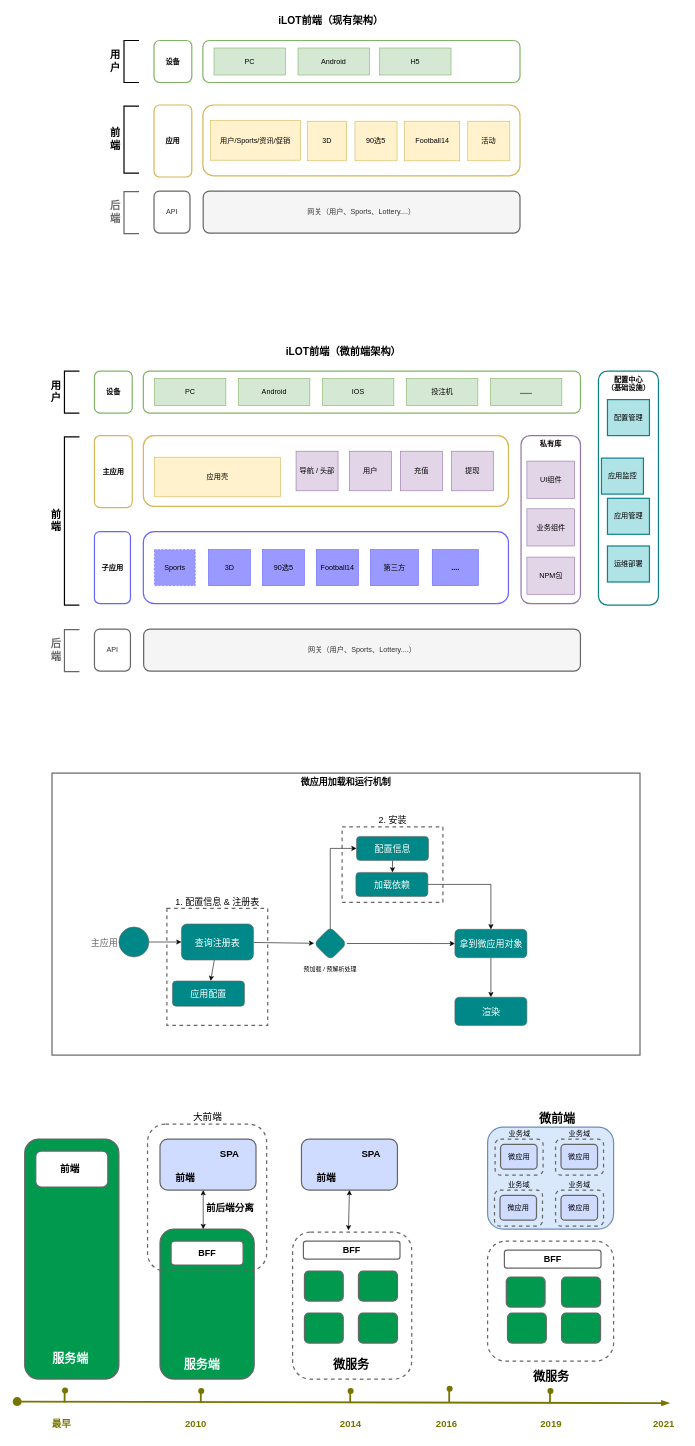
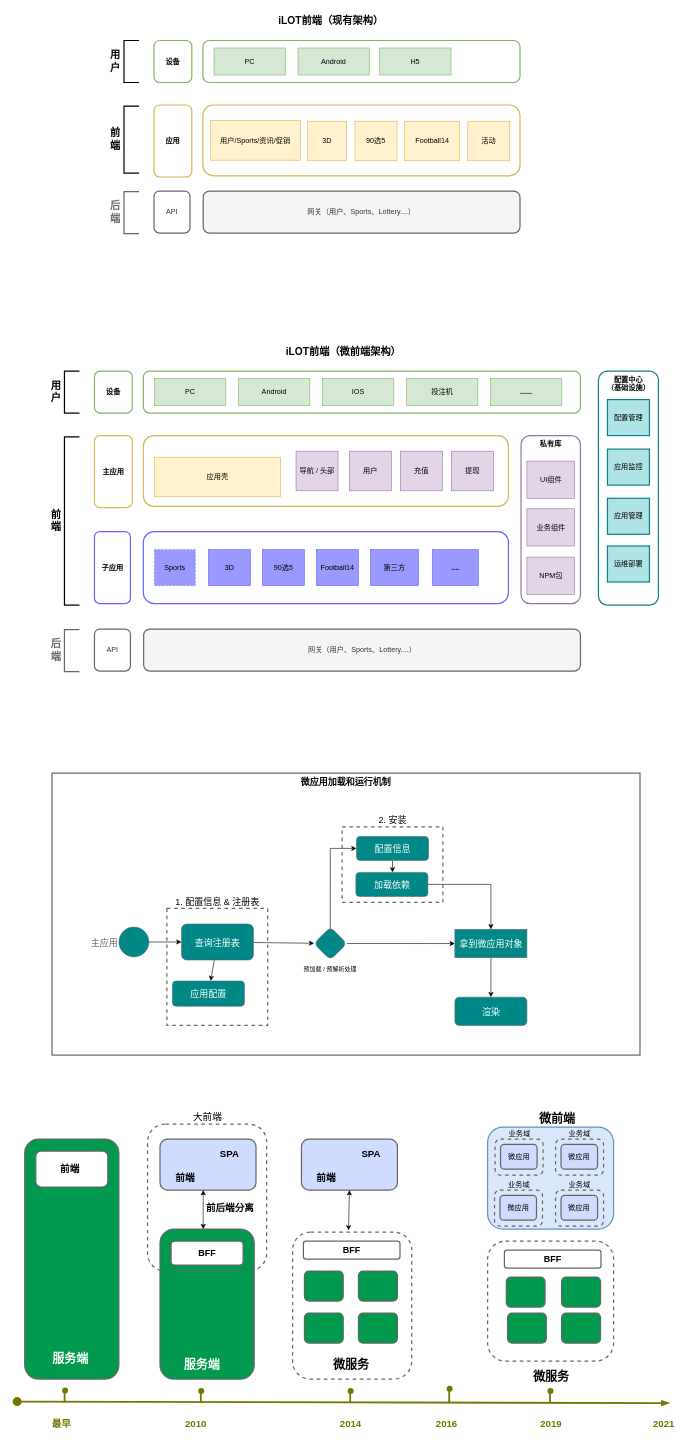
(622, 476) -> (628, 467)
(491, 944) -> (491, 944)
